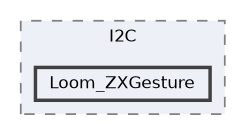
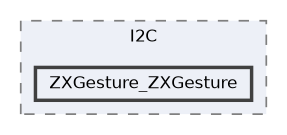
(123, 84) -> (144, 84)
